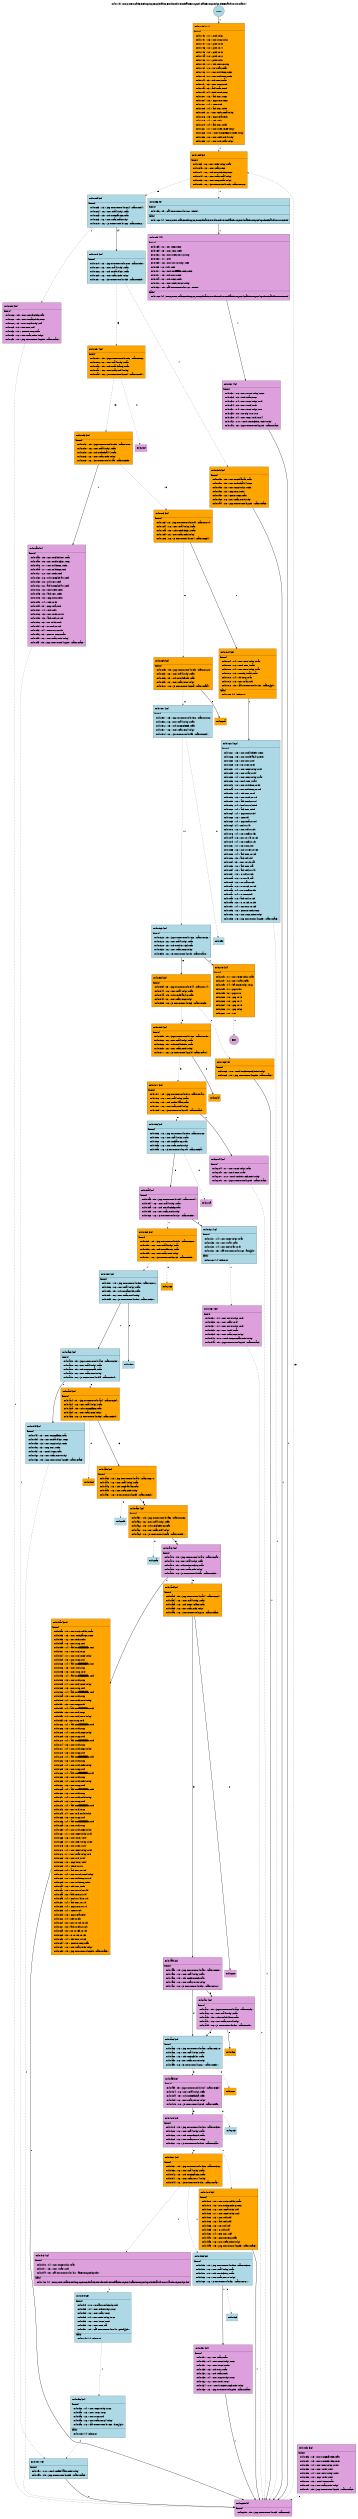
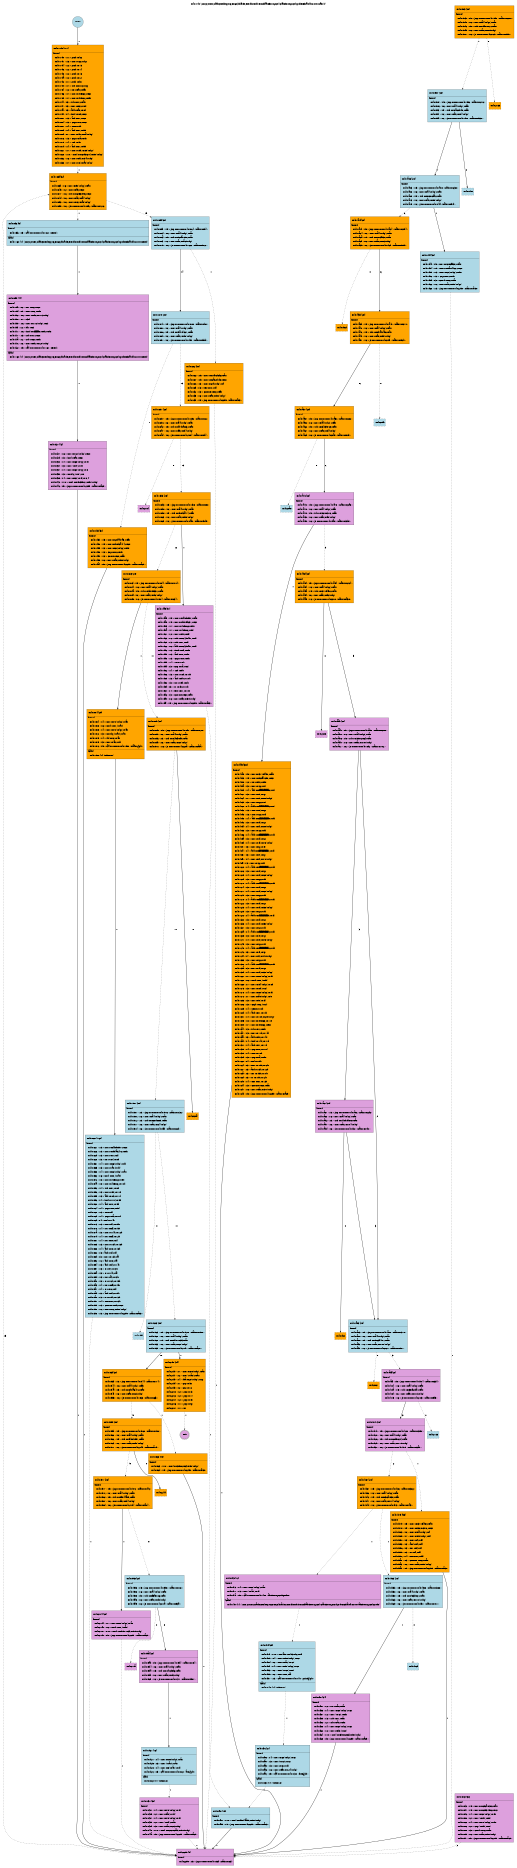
(32, 323) -> (214, 383)
(168, 1223) -> none
